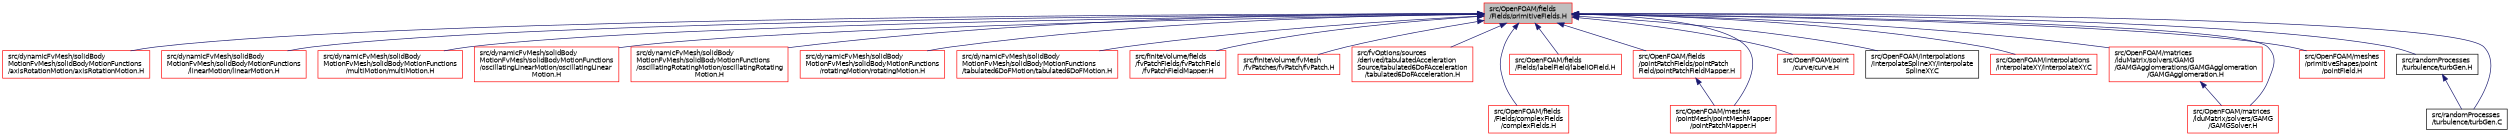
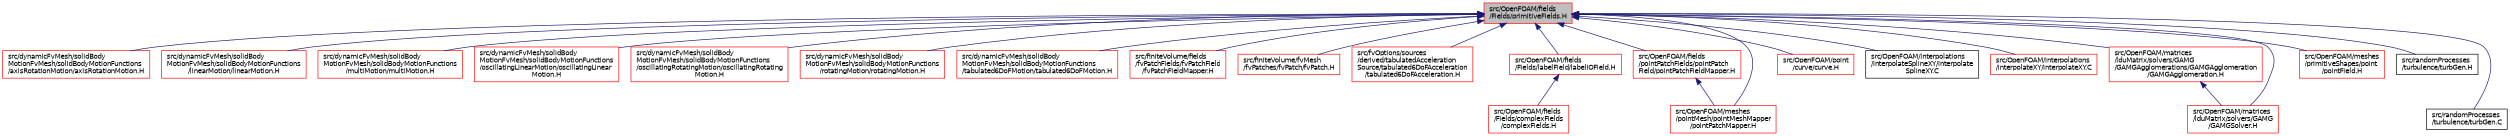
(1500, 67) -> (1546, 93)
(2454, 95) -> none
